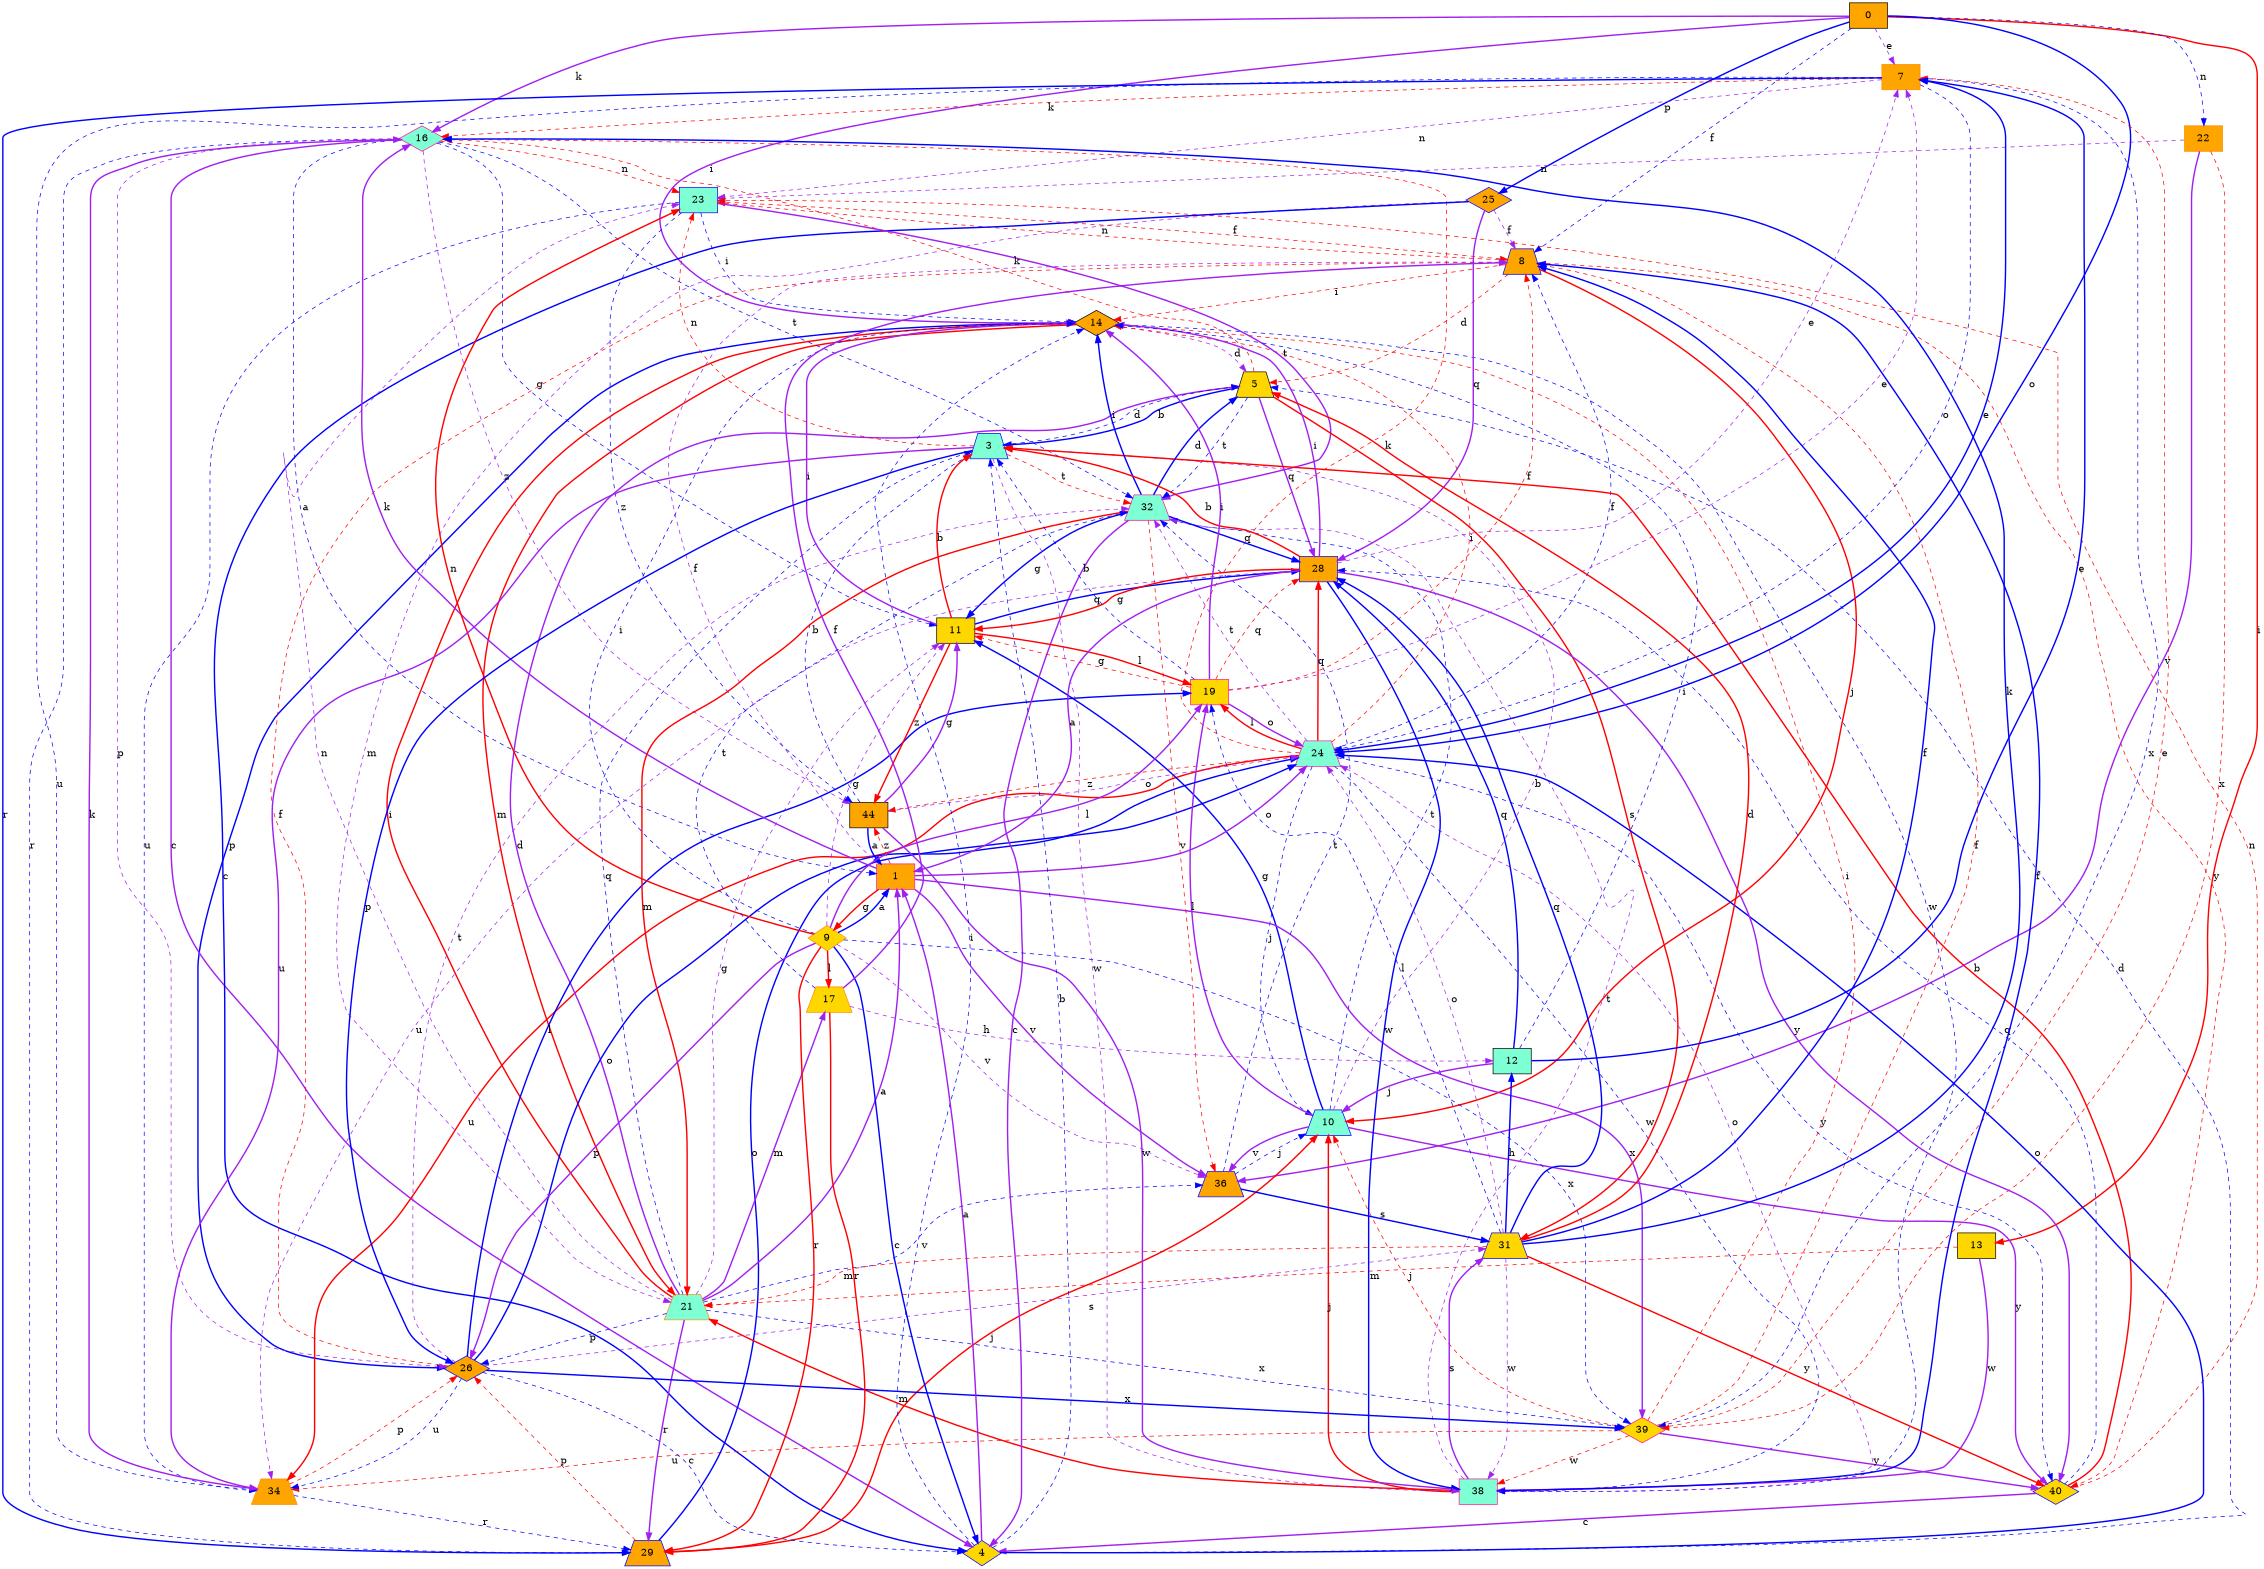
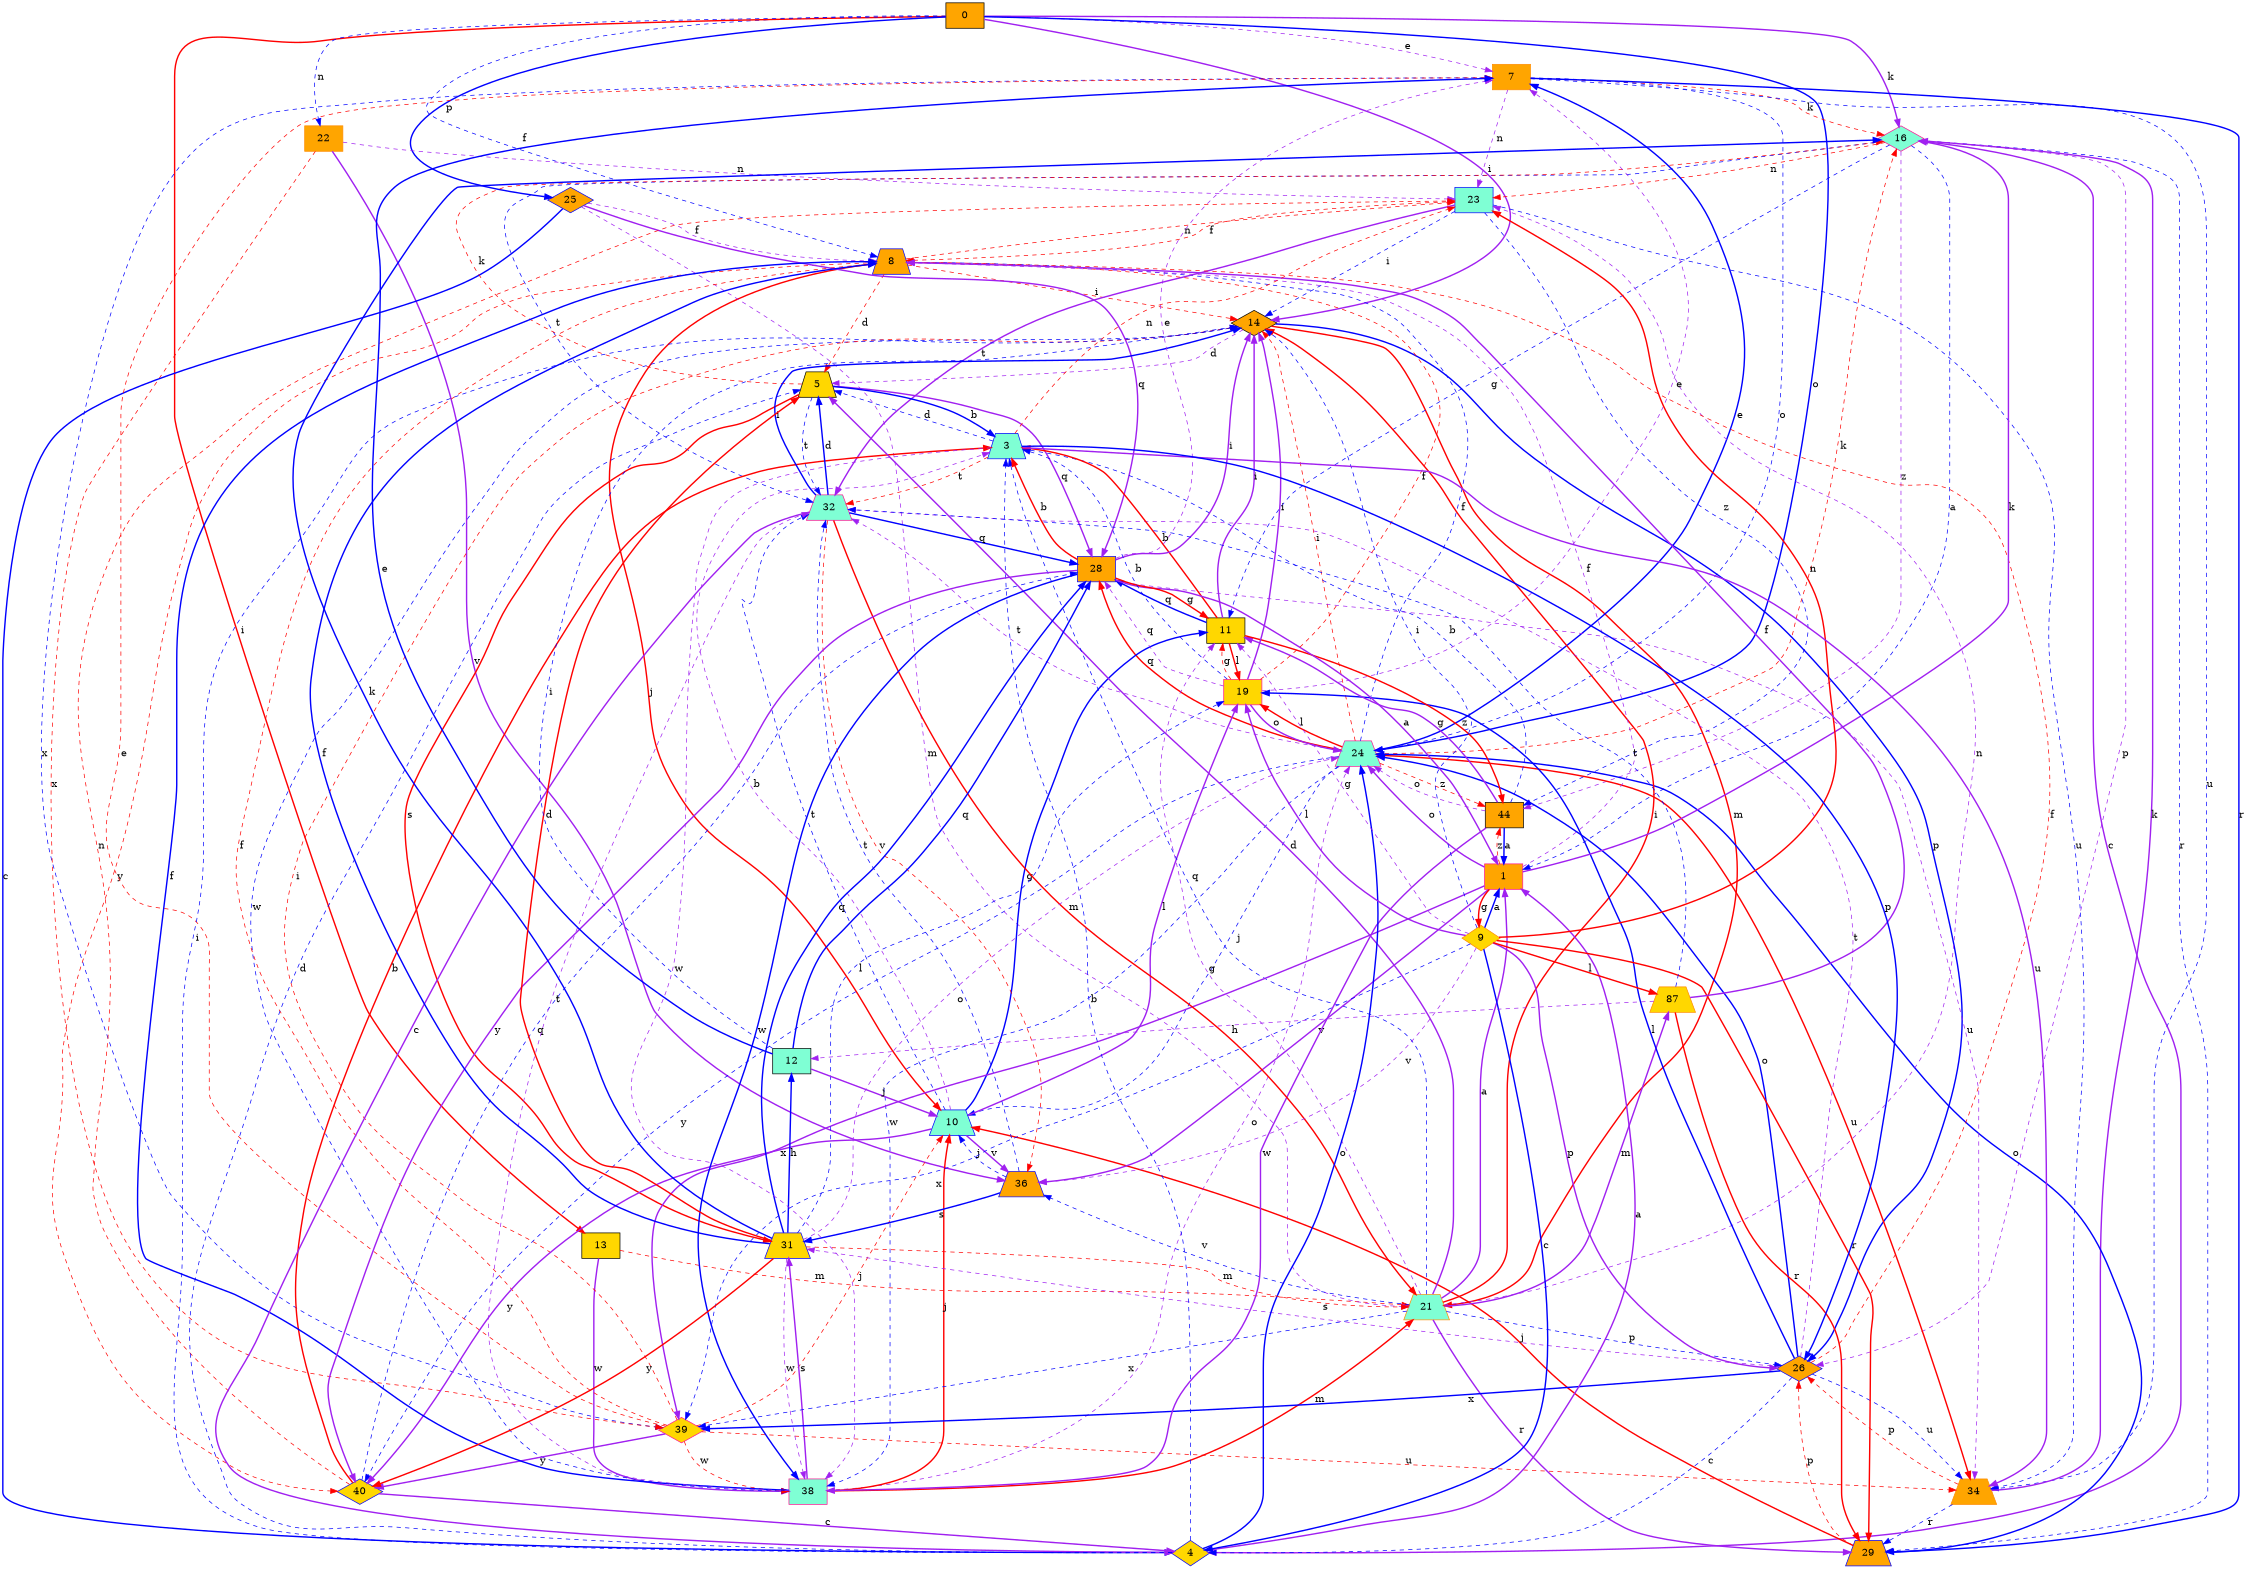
(1047, 549) -> none
(1249, 626) -> (1154, 653)
(829, 1000) -> (1673, 1000)
